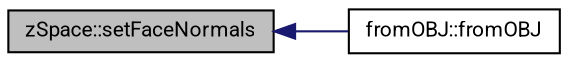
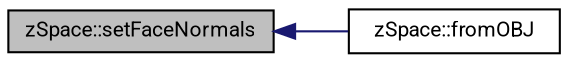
(454, 31) -> (454, 31)
